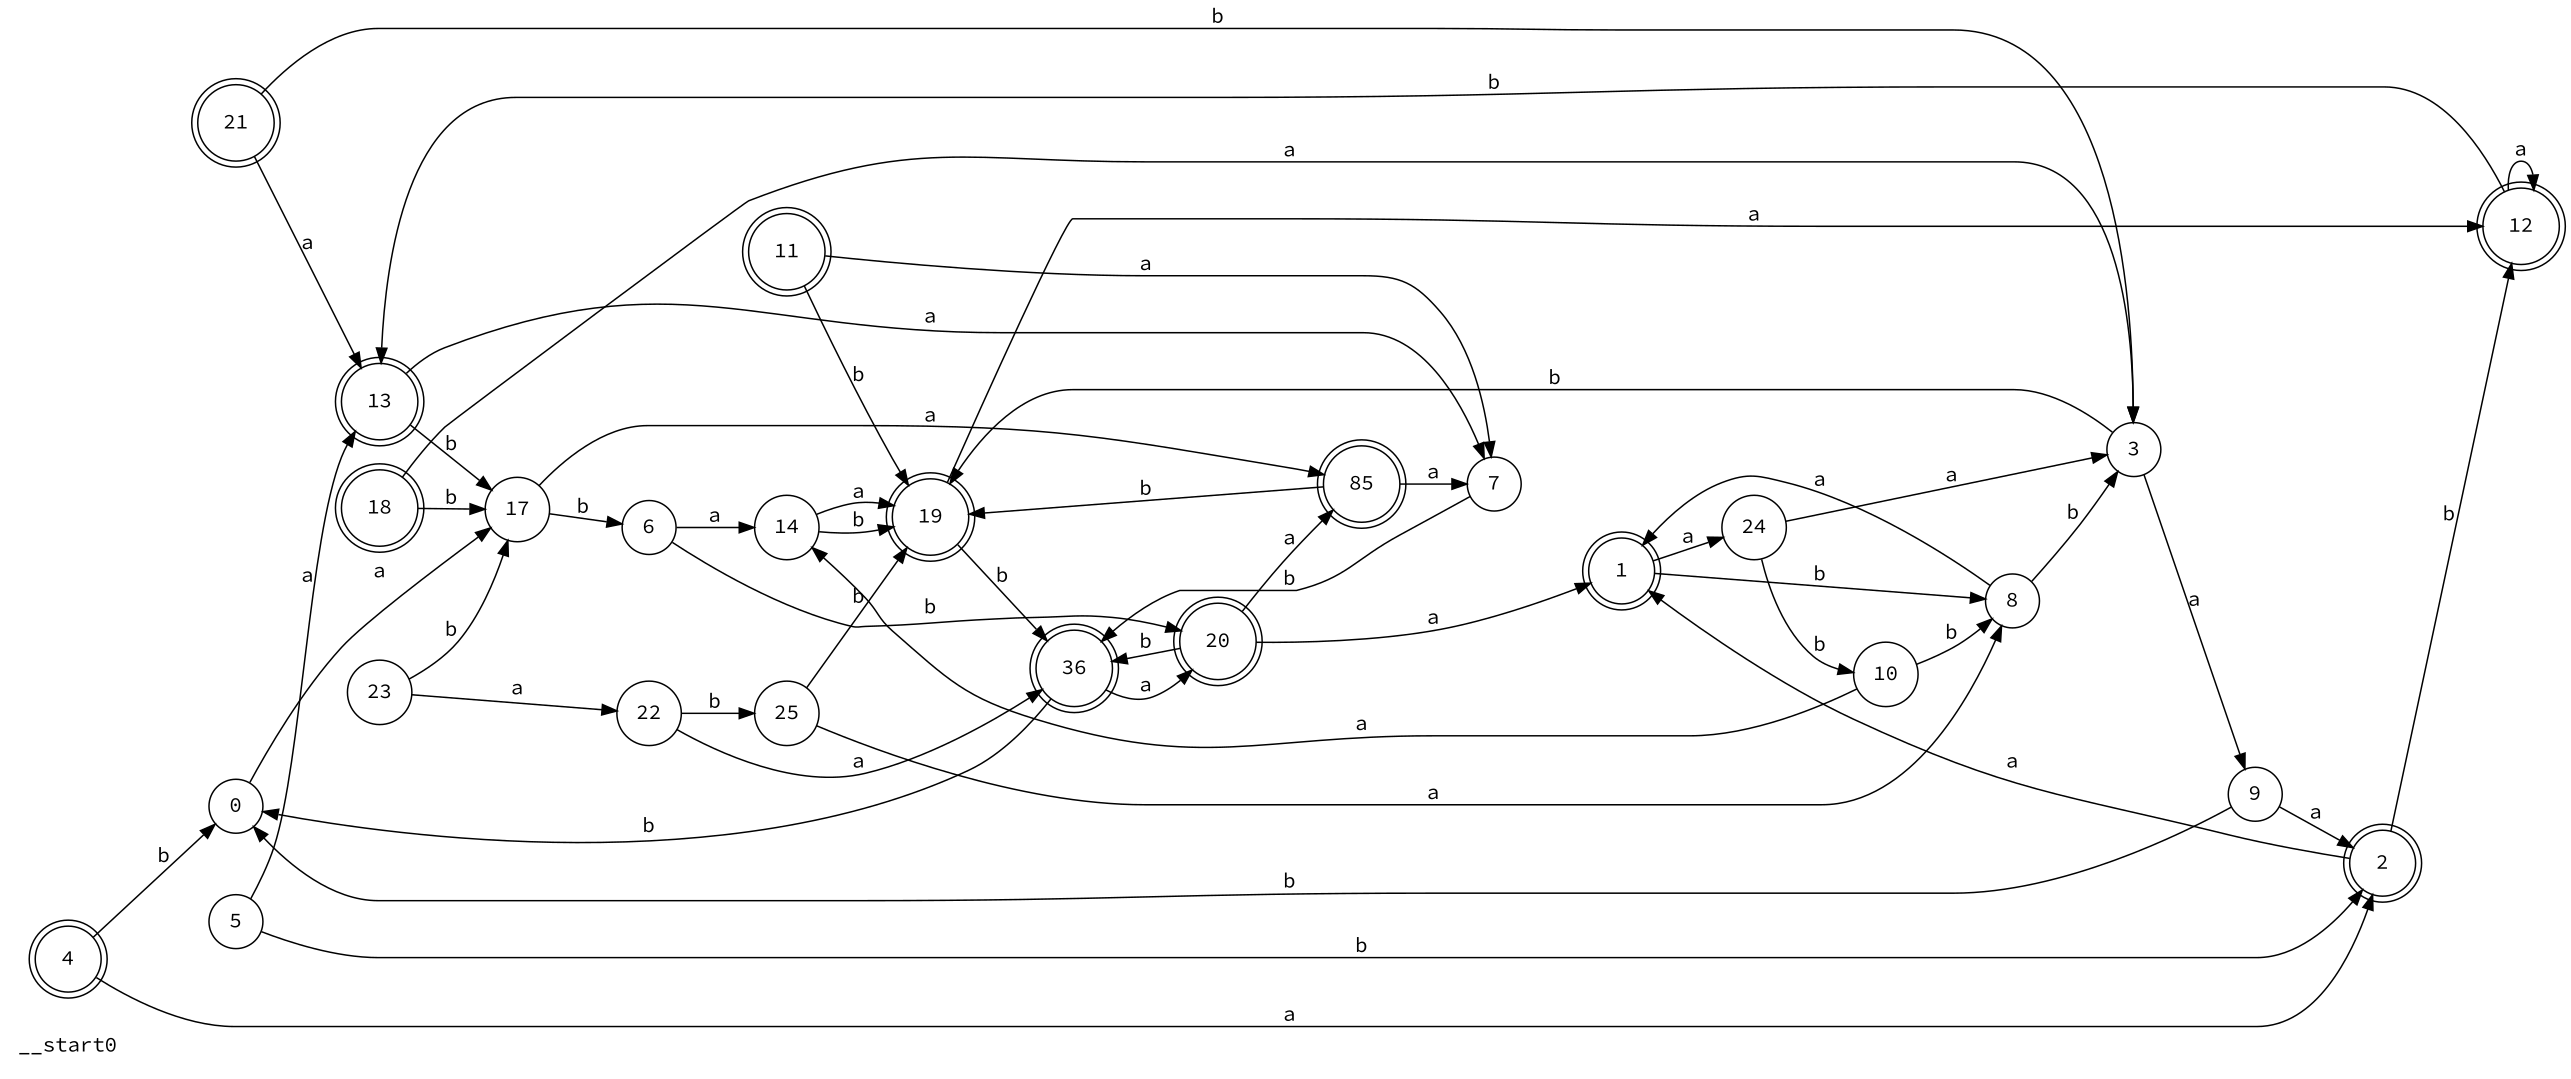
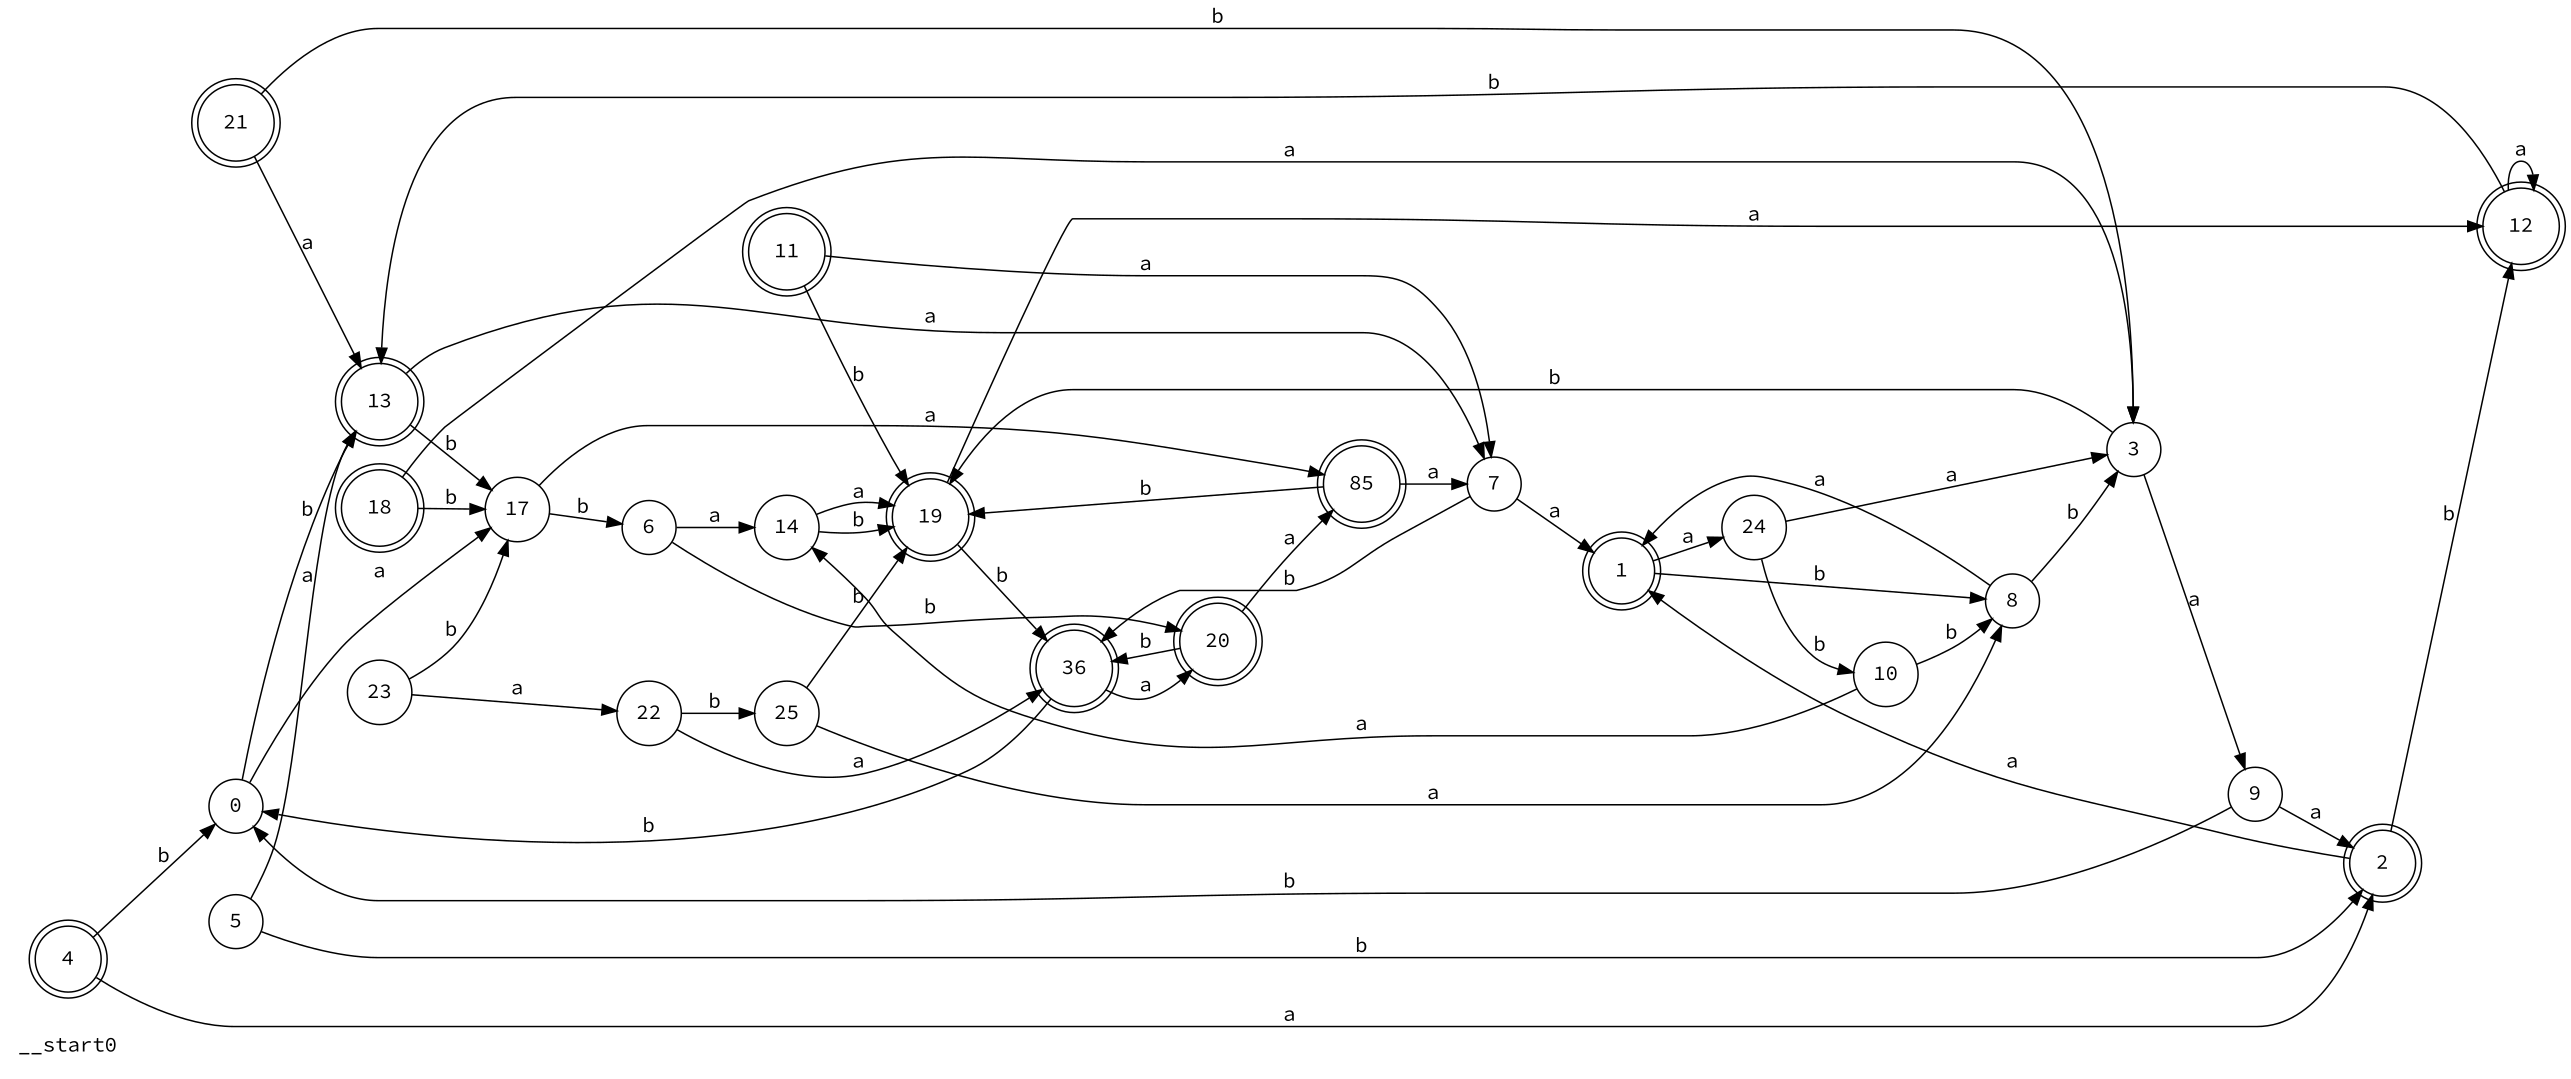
none -> (284, 609)
(1419, 633) -> (1549, 521)
